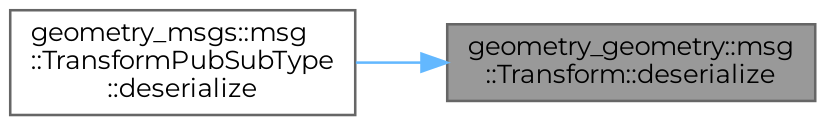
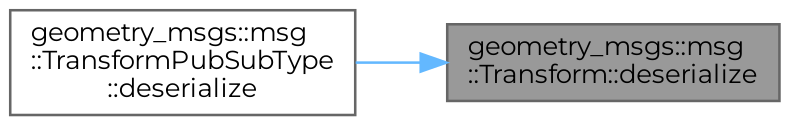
(631, 63) -> (613, 63)
